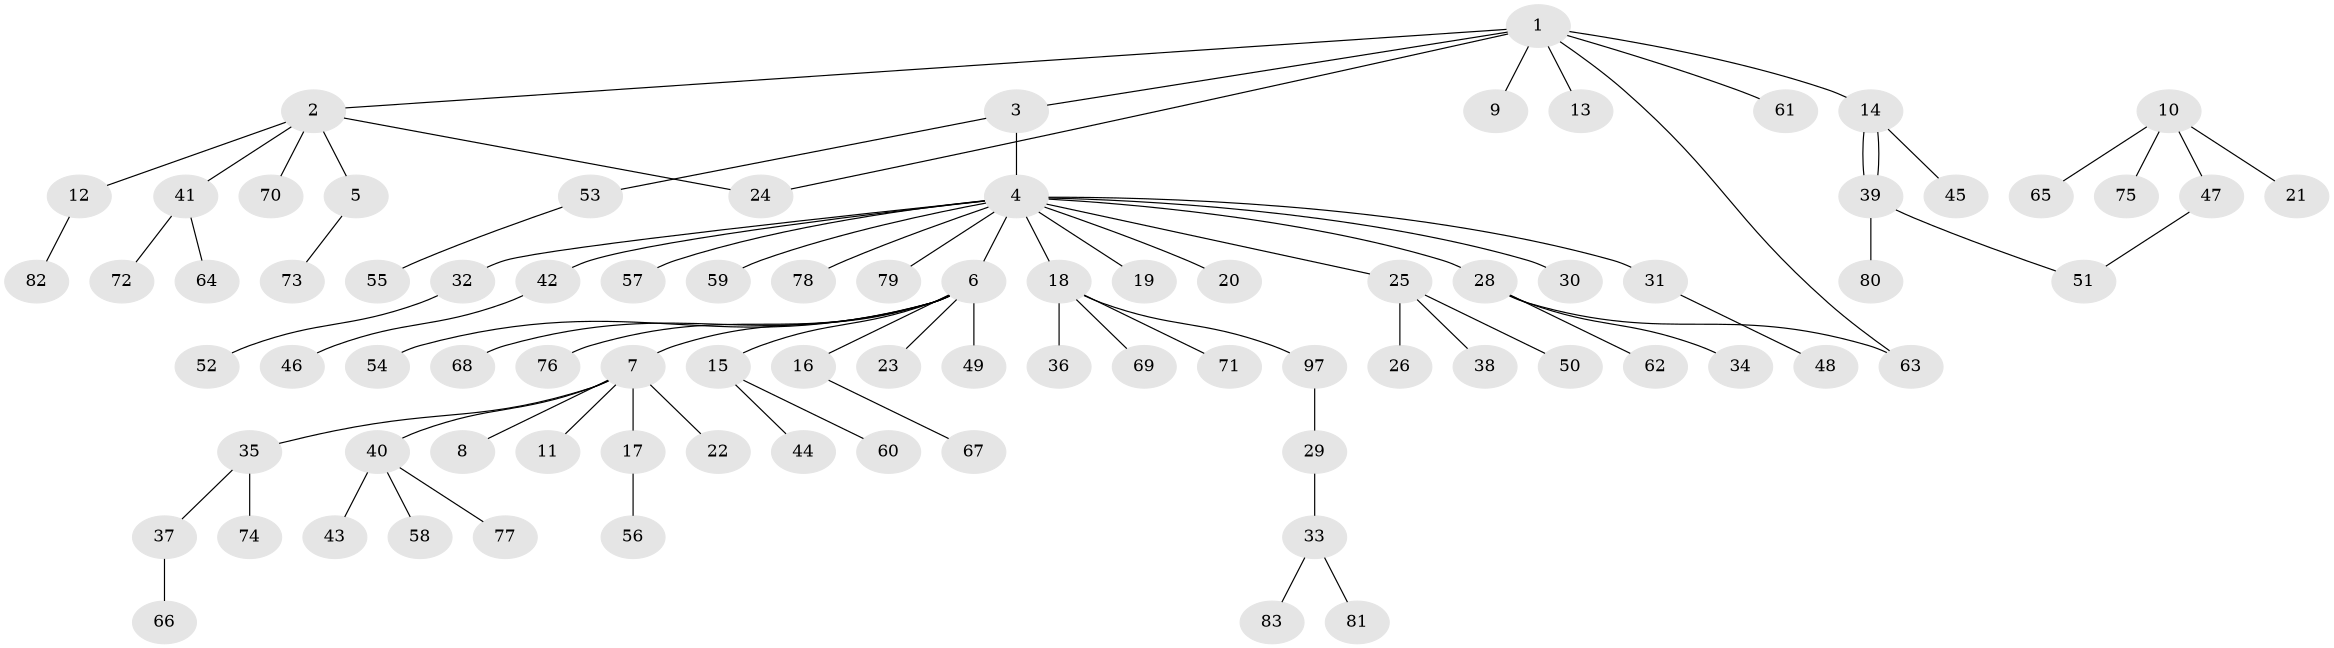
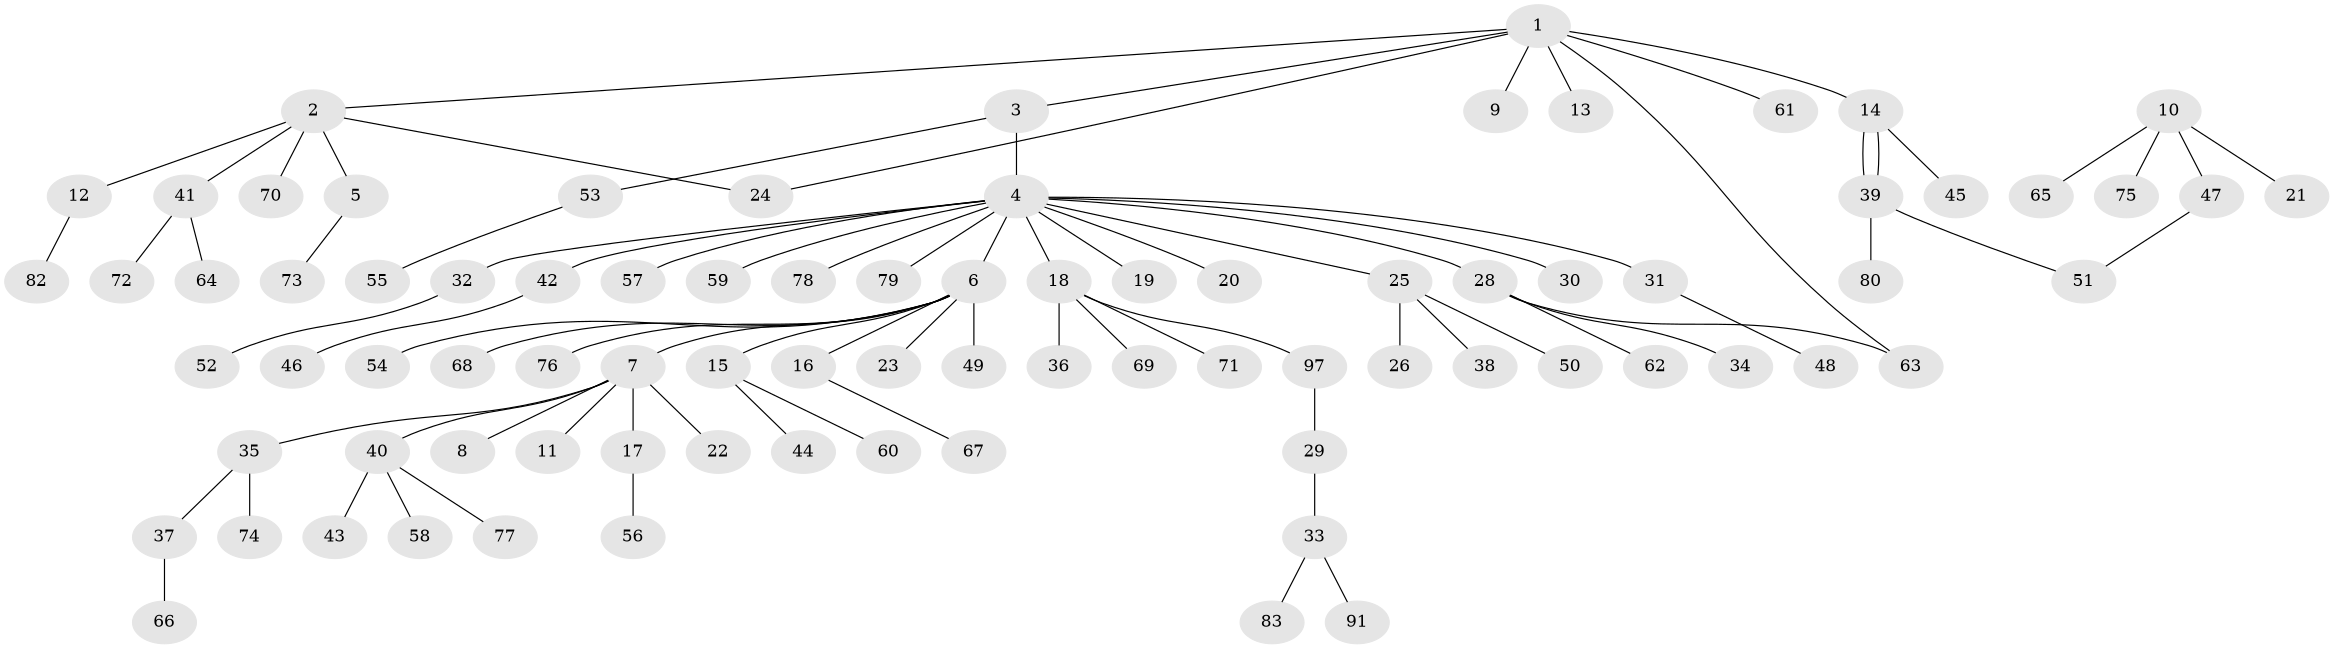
(1357, 622) -> (1357, 622)
